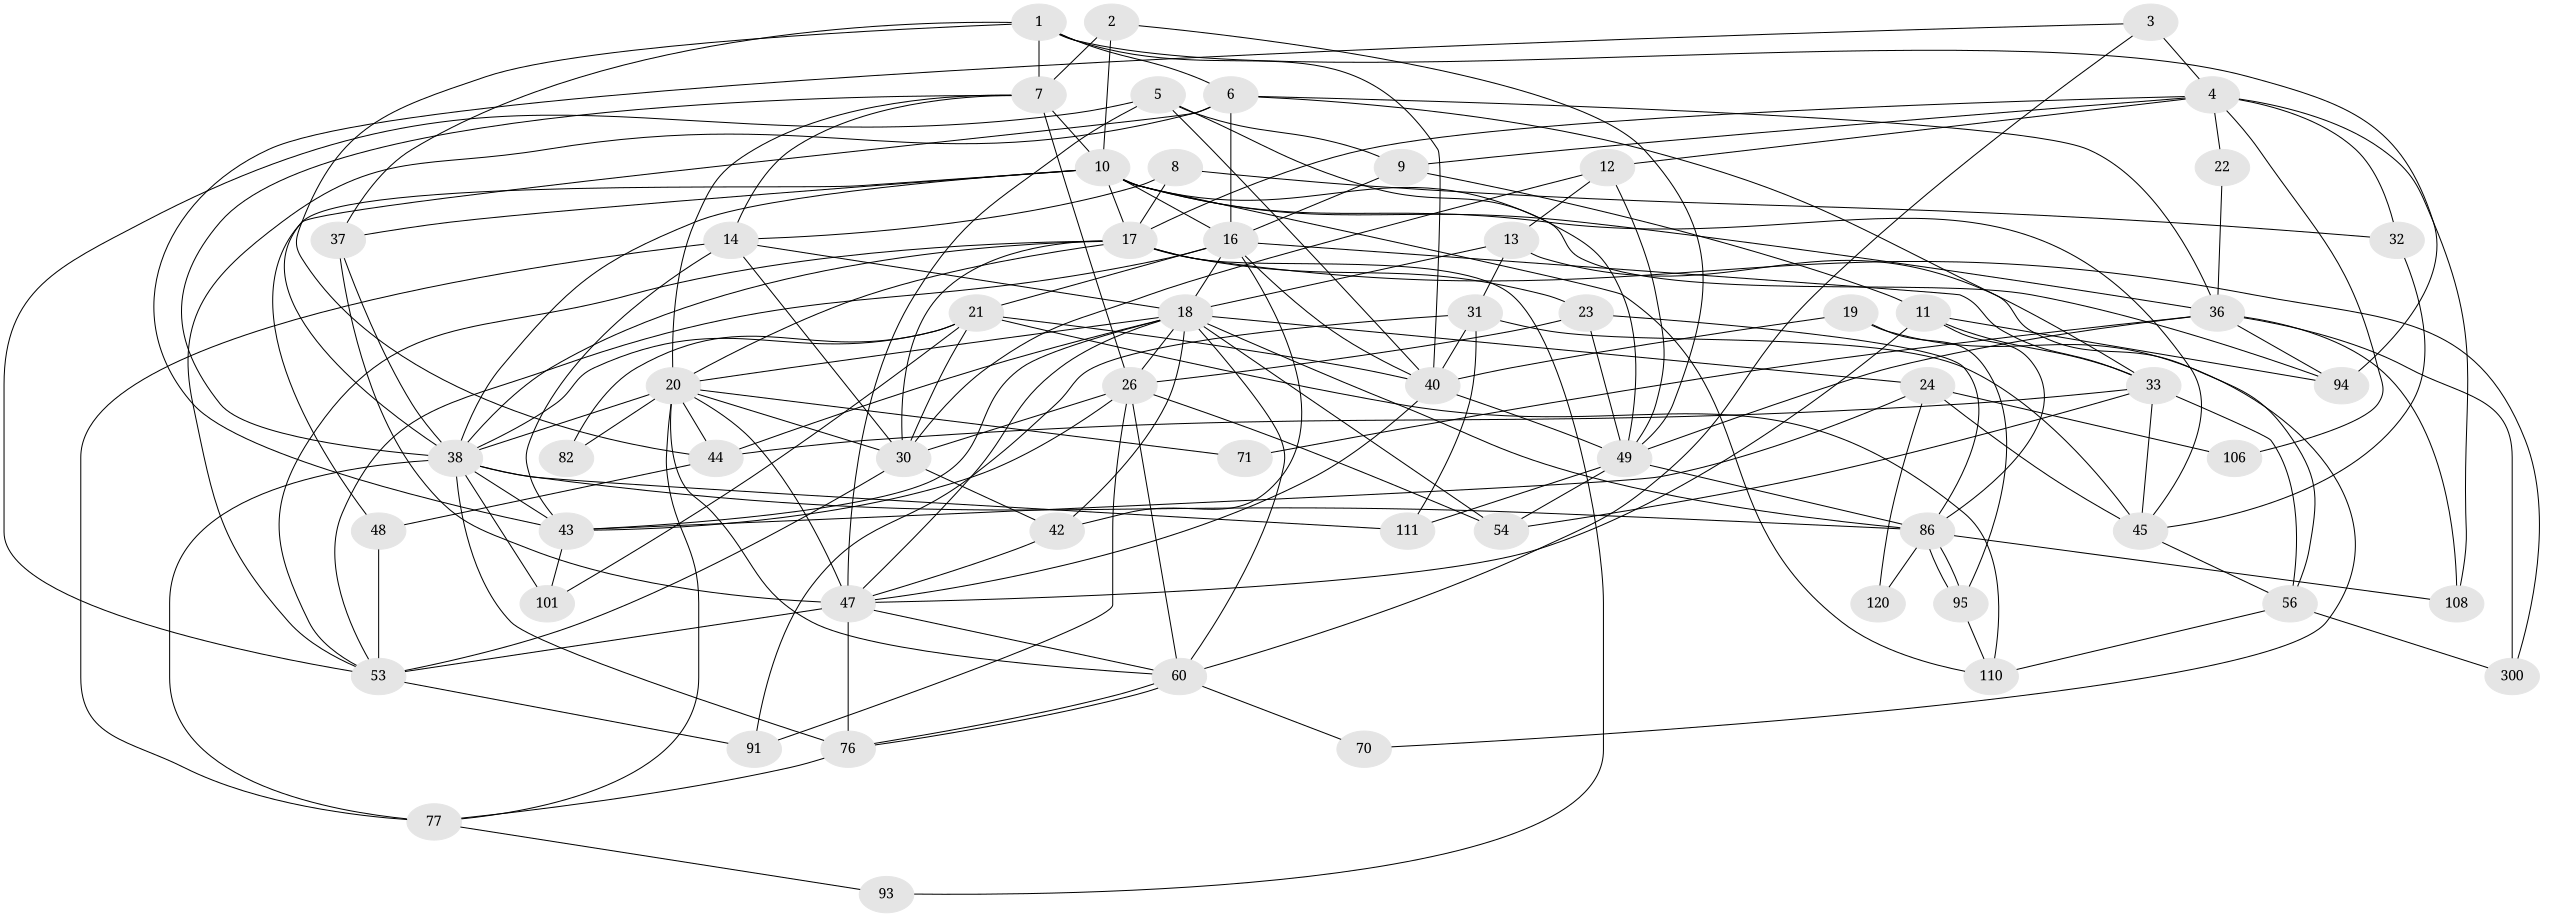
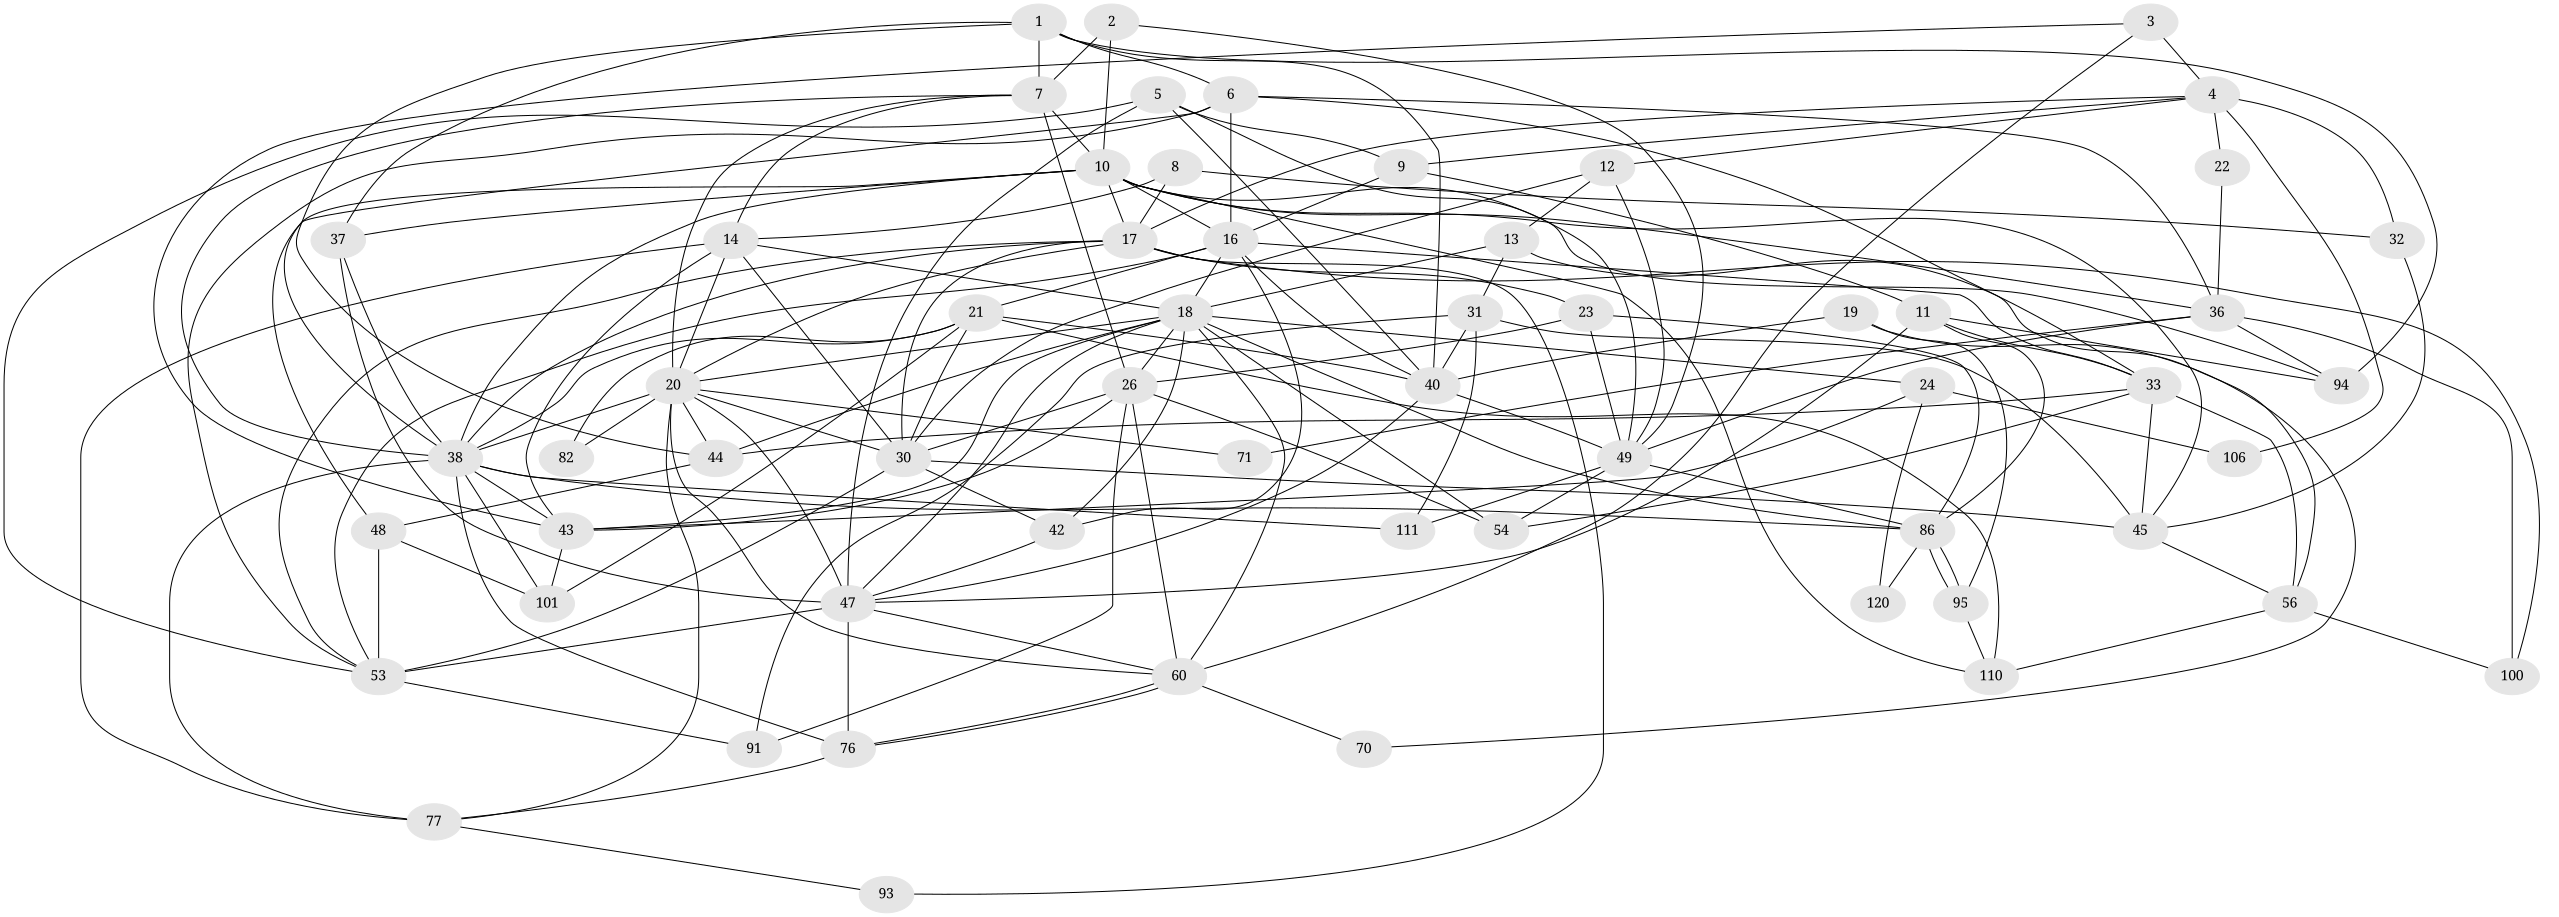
none -> (702, 313)
(2030, 463) -> (1552, 491)
none -> (463, 567)
(2457, 604) -> none
(2512, 677) -> (2512, 677)
